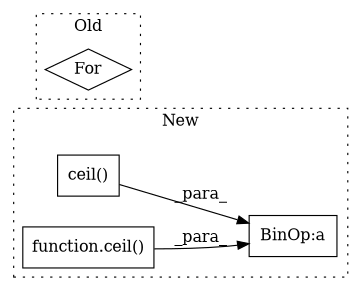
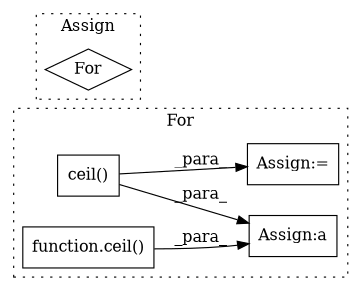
(88, 27) -> (88, 27)
(181, 121) -> (181, 121)
none -> (293, 164)
(293, 236) -> (293, 236)
